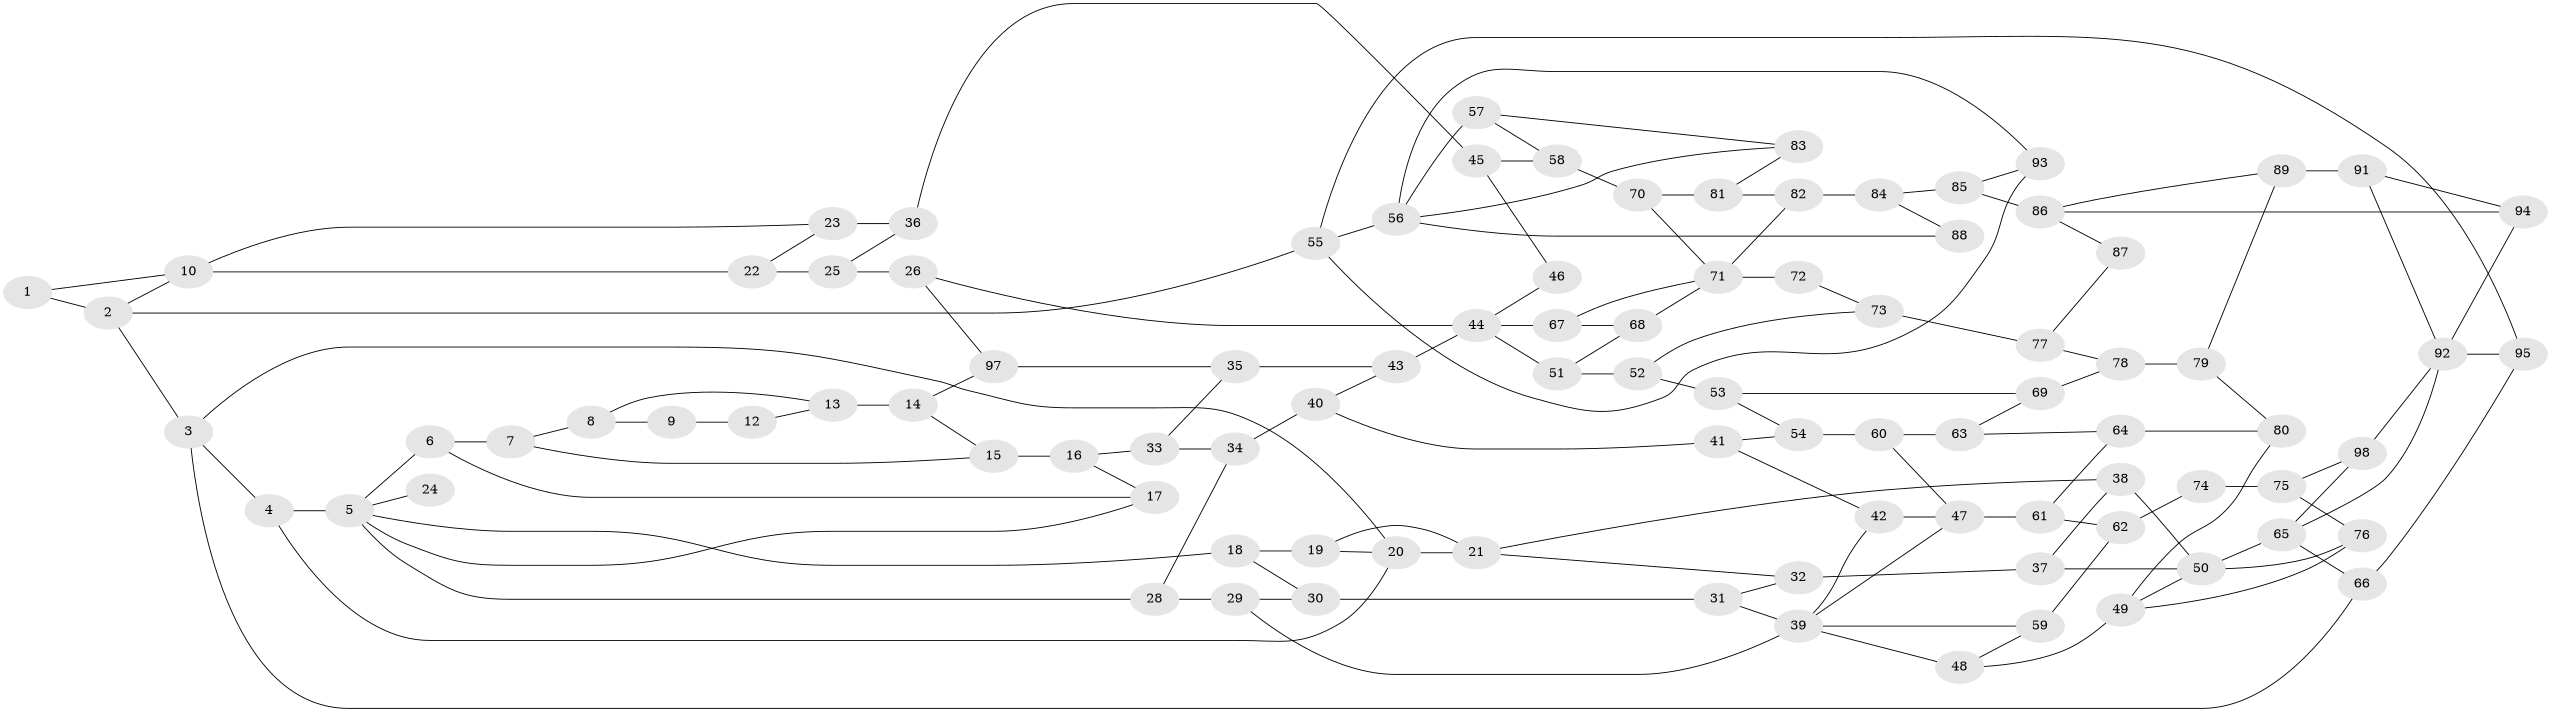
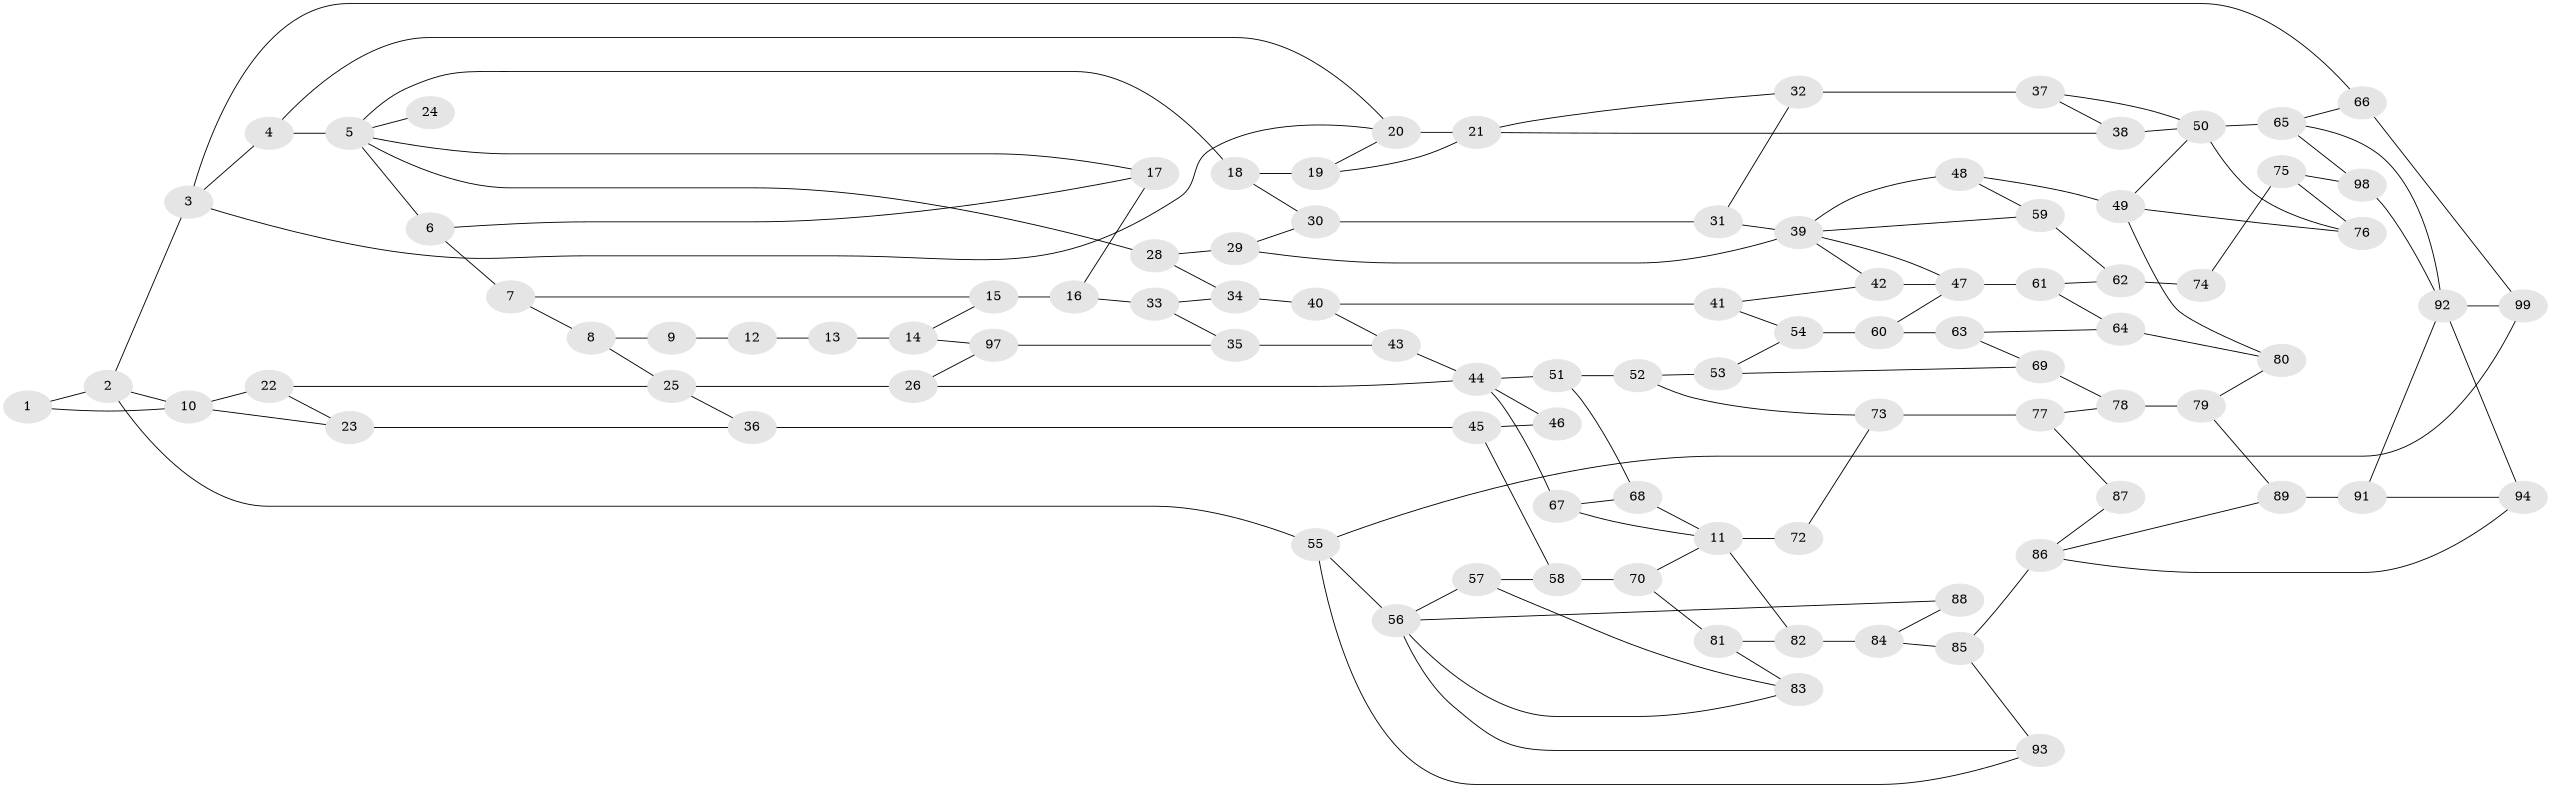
(1718, 277) -> (1718, 538)
(2523, 354) -> (2523, 306)
(709, 392) -> (631, 362)
